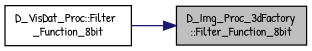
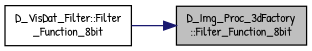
(68, 26) -> (68, 26)
